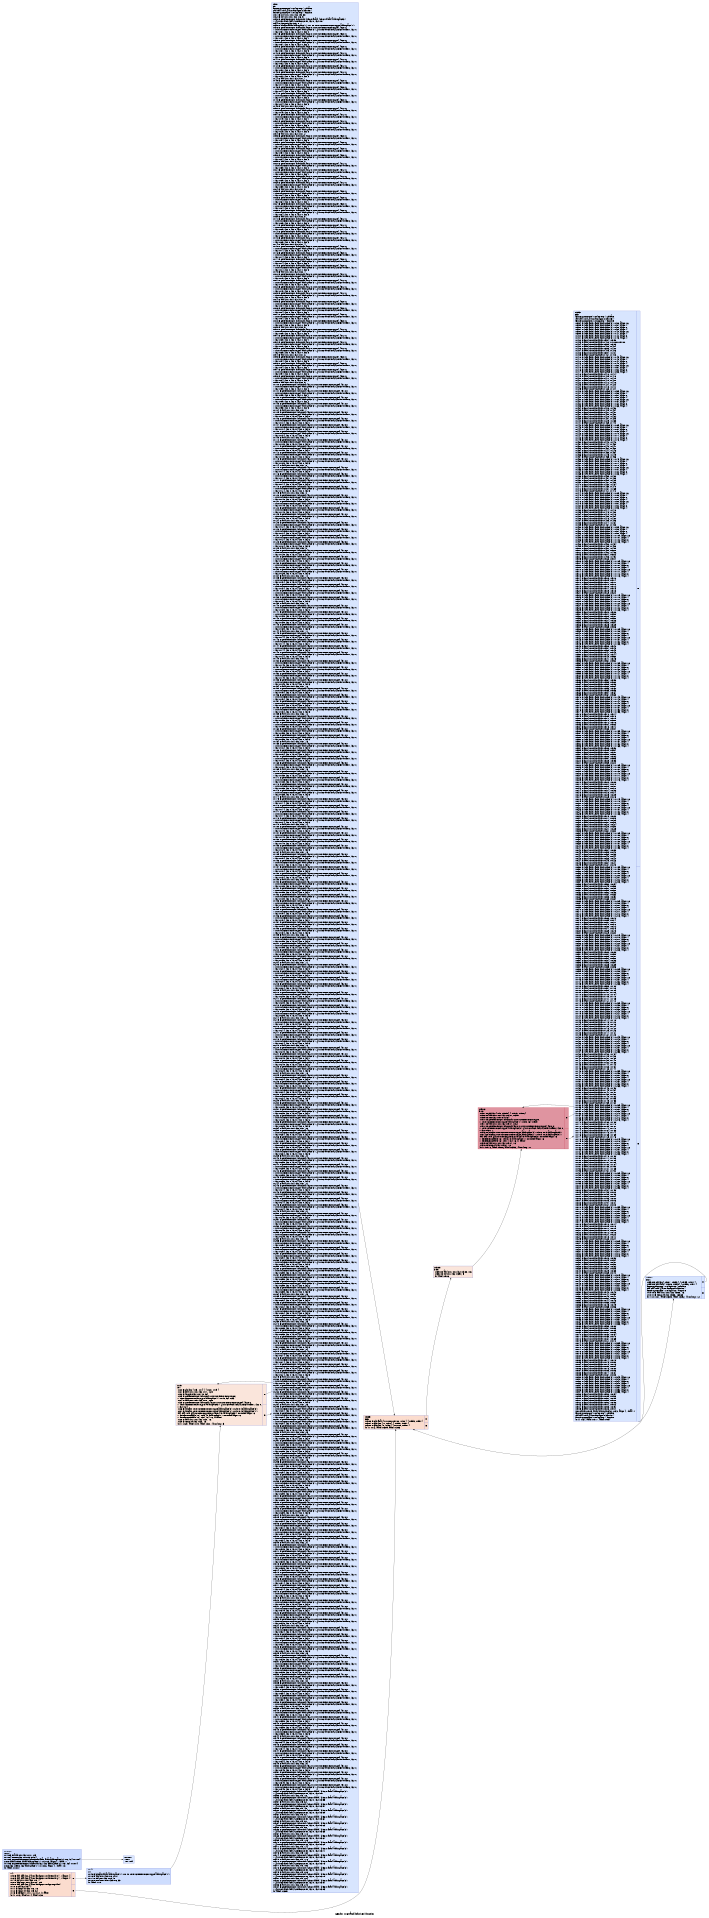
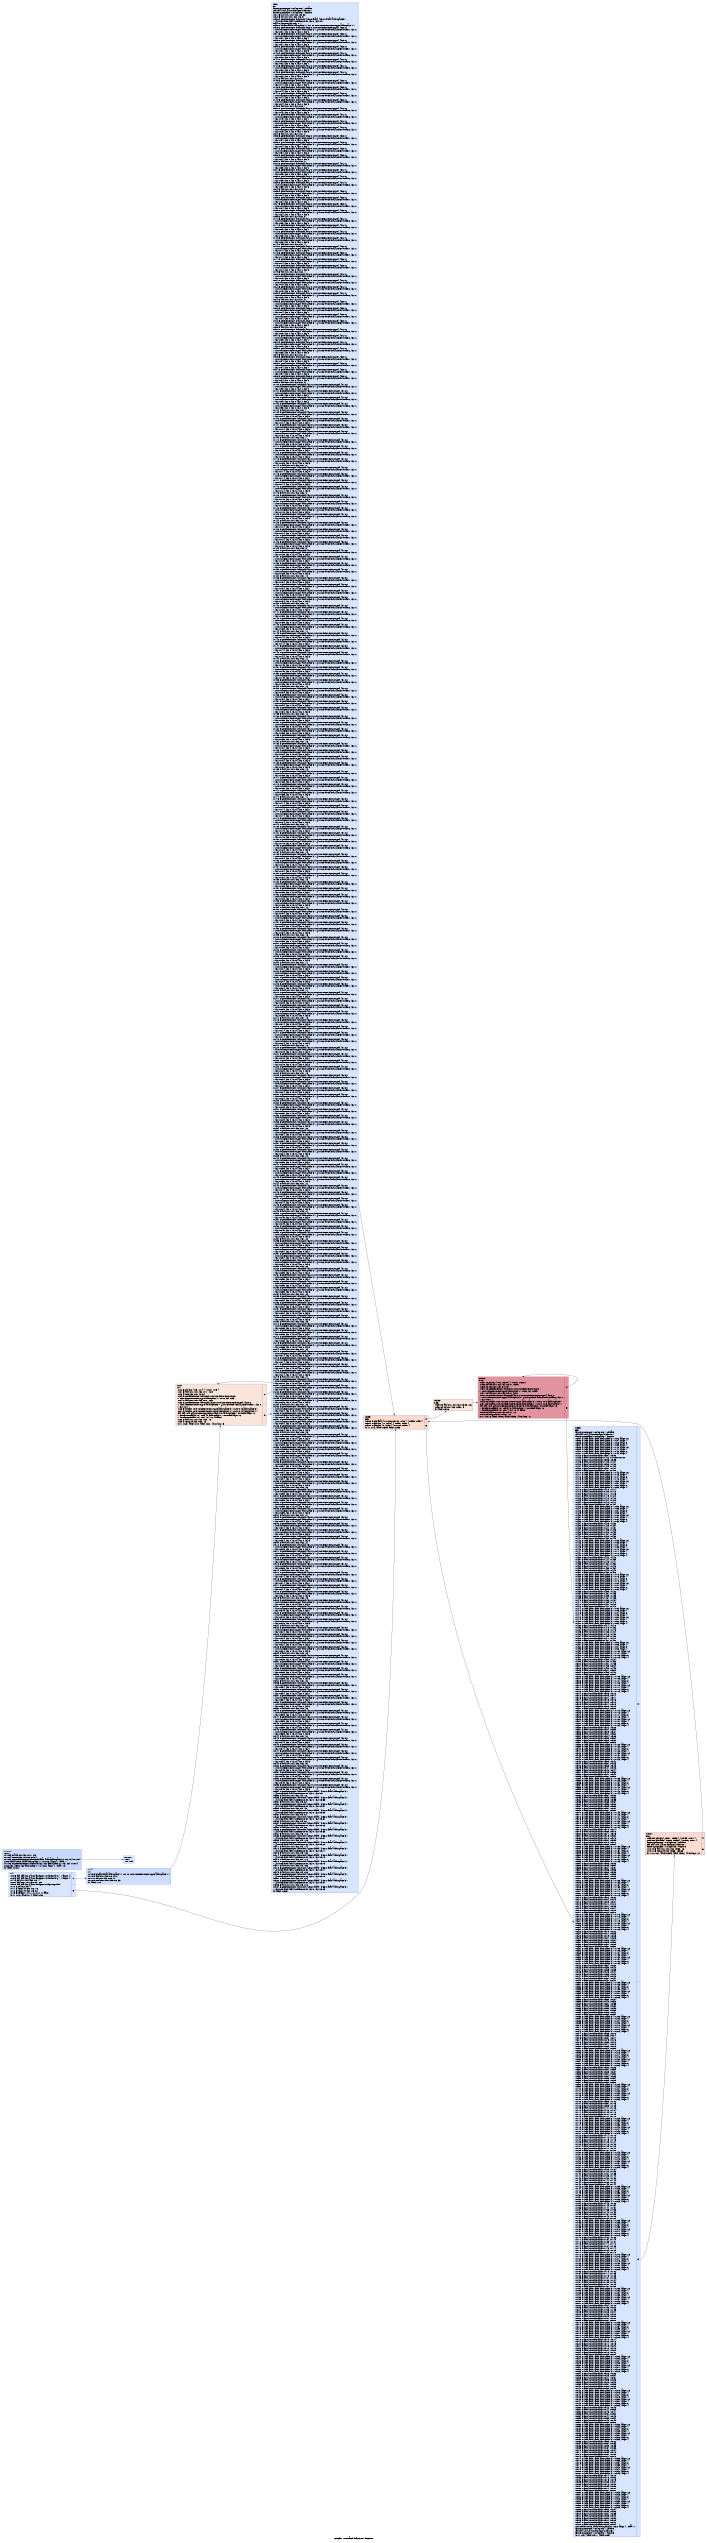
(675, 1287) -> (675, 1844)
(193, 1394) -> (191, 1394)
none -> (472, 1683)
(42, 1885) -> (42, 1885)
